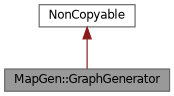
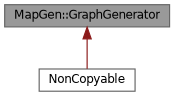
(87, 54) -> (87, 54)
